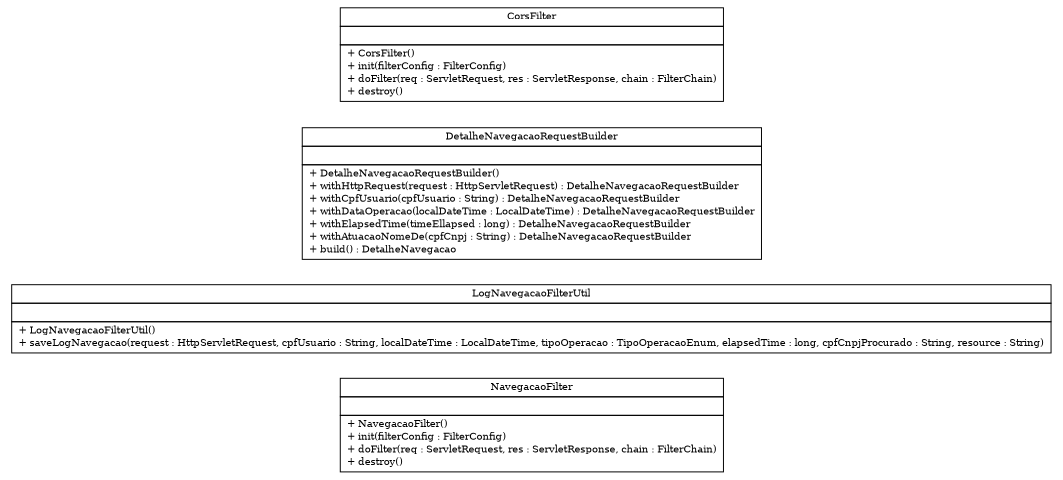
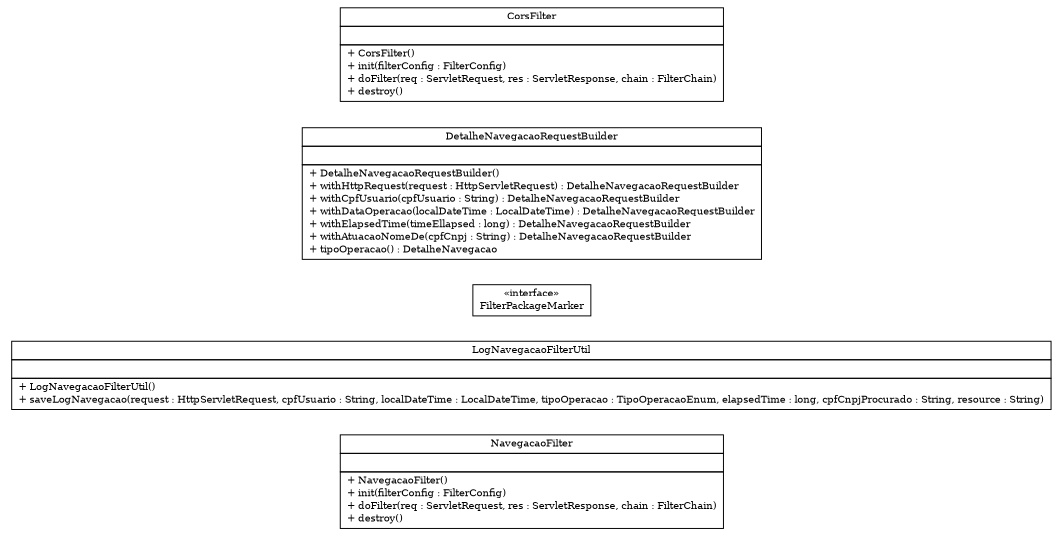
(383, 250) -> (403, 250)
none -> (531, 300)
